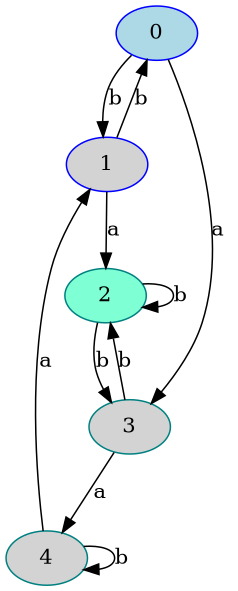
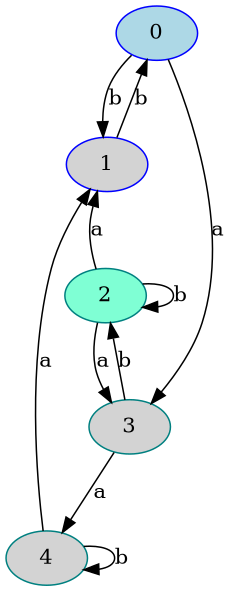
(106, 222) -> (90, 238)
(103, 361) -> (103, 361)
